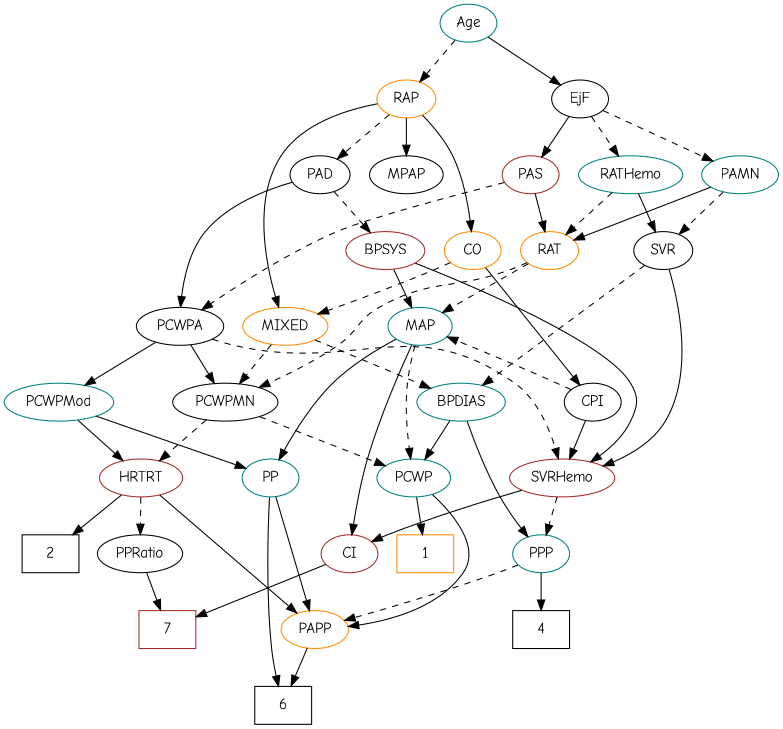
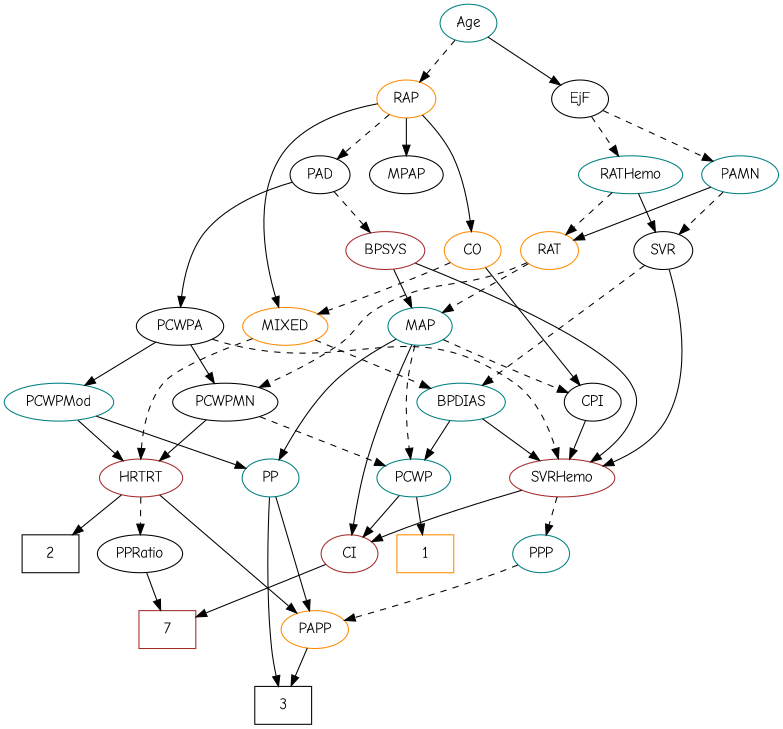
(531, 175) -> none
(259, 360) -> (175, 373)
(520, 367) -> (497, 363)
(187, 437) -> (187, 437)
(490, 477) -> (507, 436)
(457, 580) -> (385, 512)
(541, 630) -> none
(283, 705) -> (283, 705)
